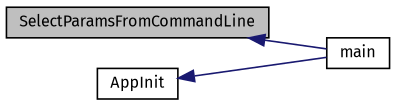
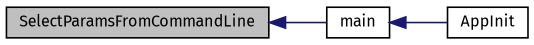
(260, 67) -> (427, 23)
